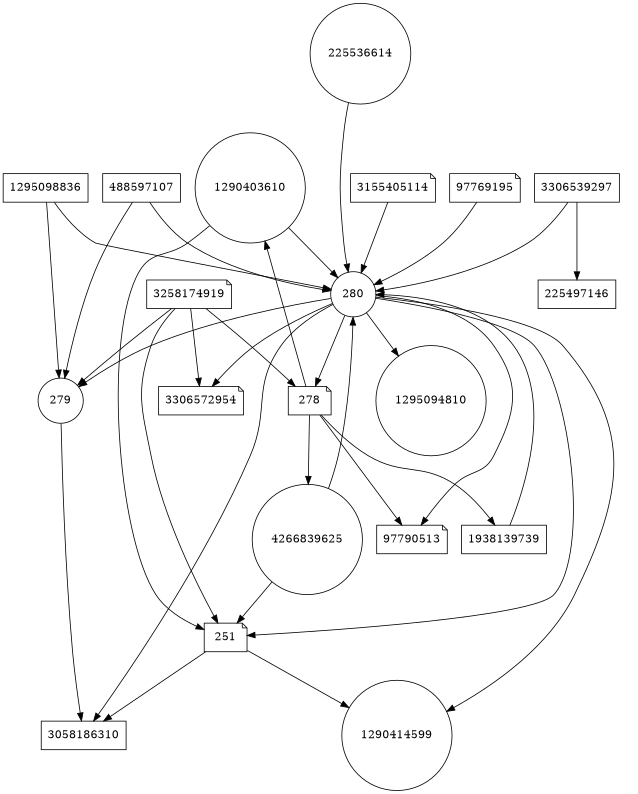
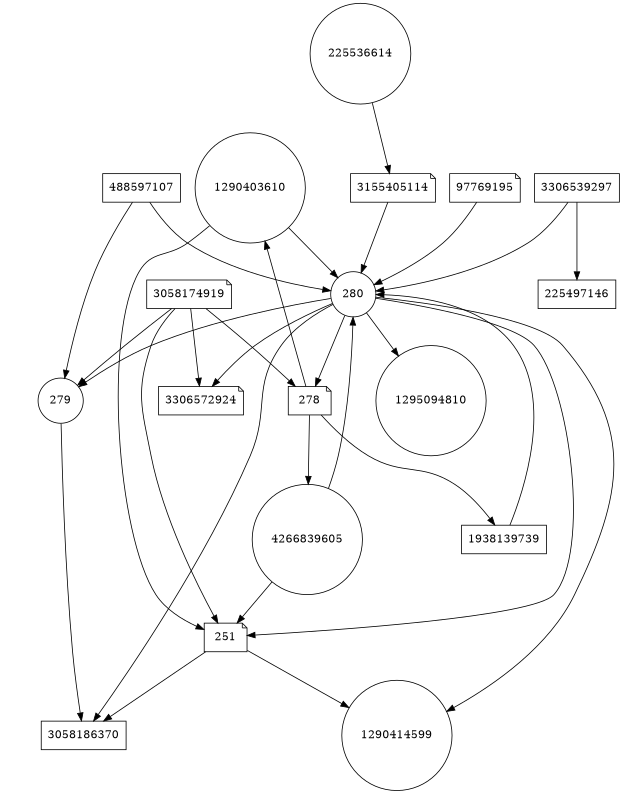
(340, 183) -> (380, 134)
(46, 188) -> none
(189, 294) -> (189, 294)
(201, 401) -> (201, 401)
(307, 539) -> (307, 539)
(412, 539) -> none
(84, 735) -> (84, 735)
